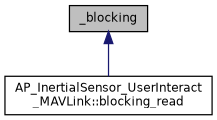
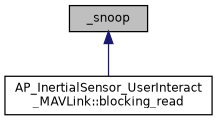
(109, 19) -> (109, 19)
